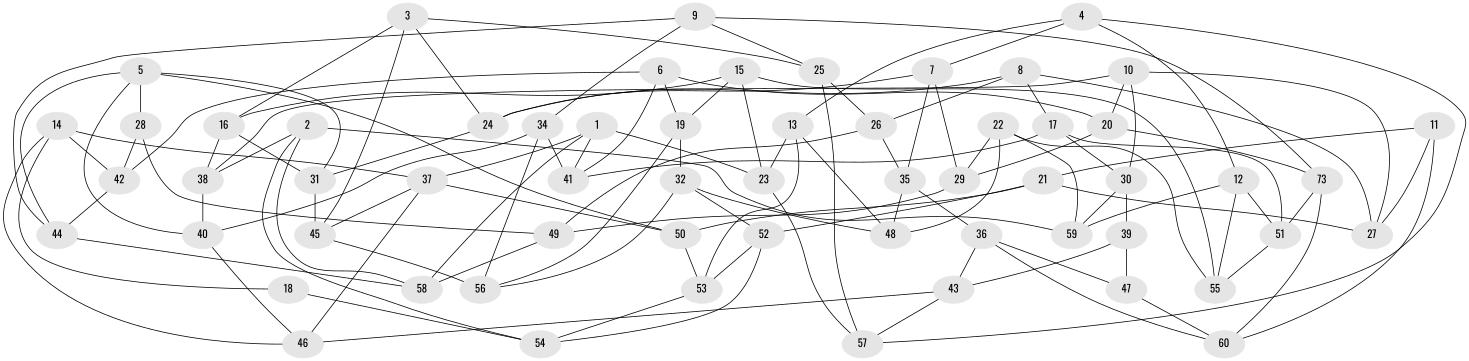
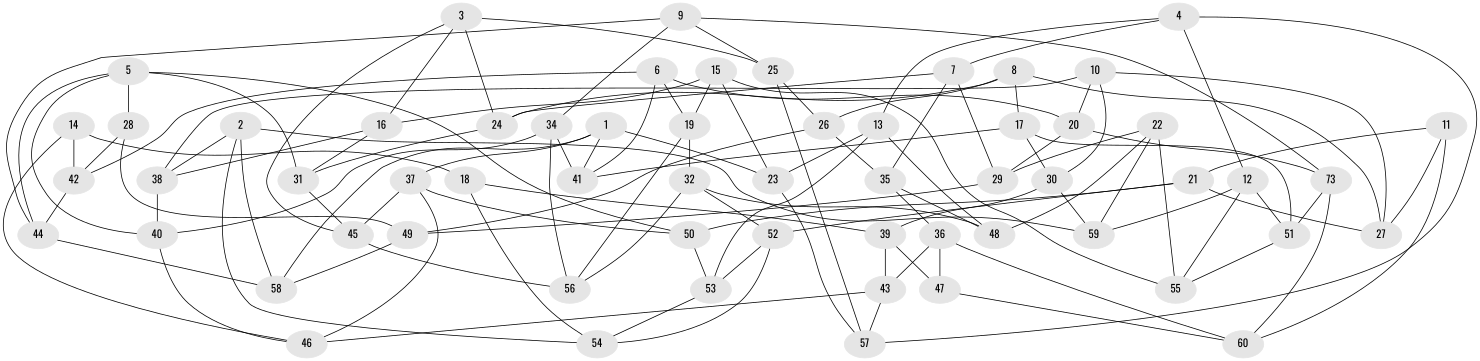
(225, 154) -> none
none -> (675, 208)
